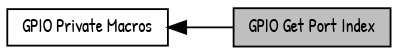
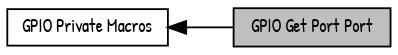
(312, 27) -> (312, 27)
